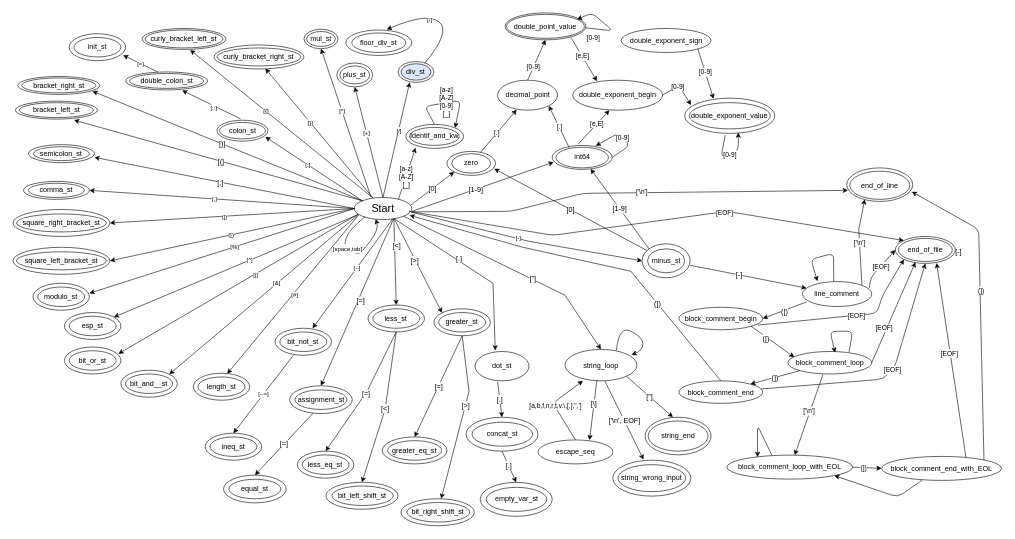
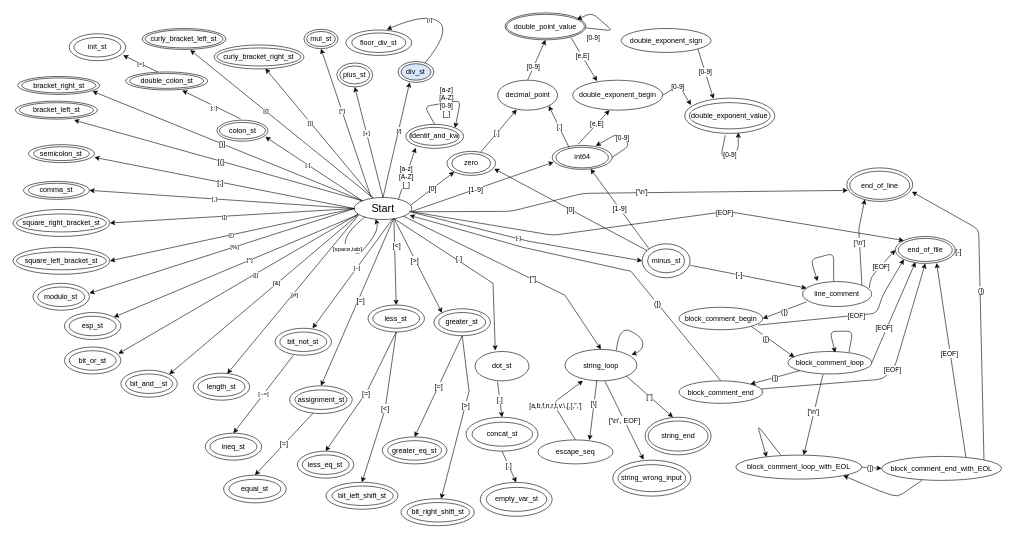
(790, 467) -> (799, 467)
